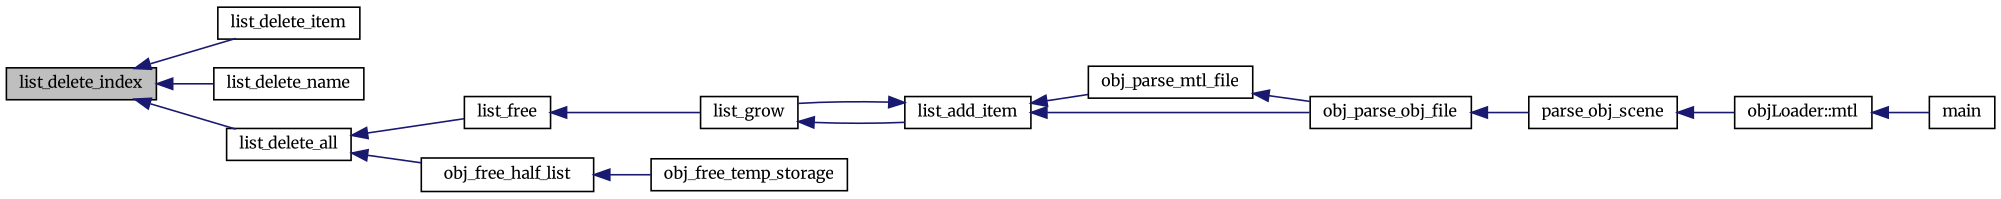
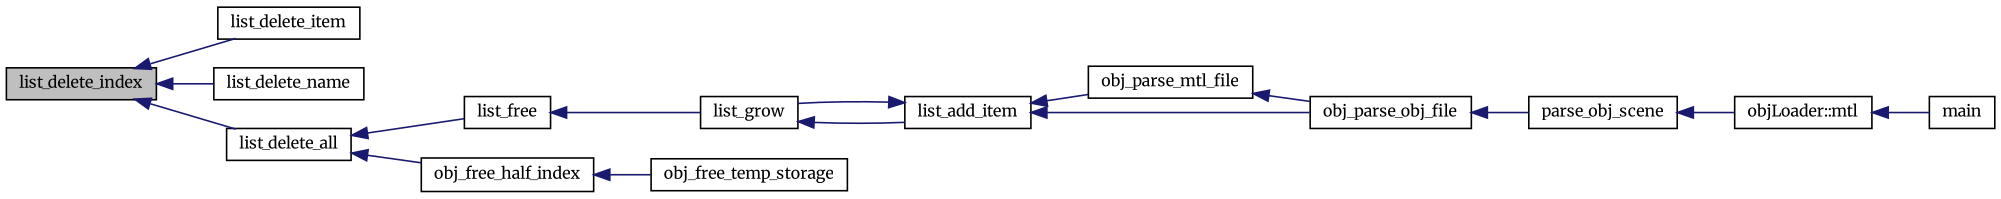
(507, 175) -> (507, 175)
